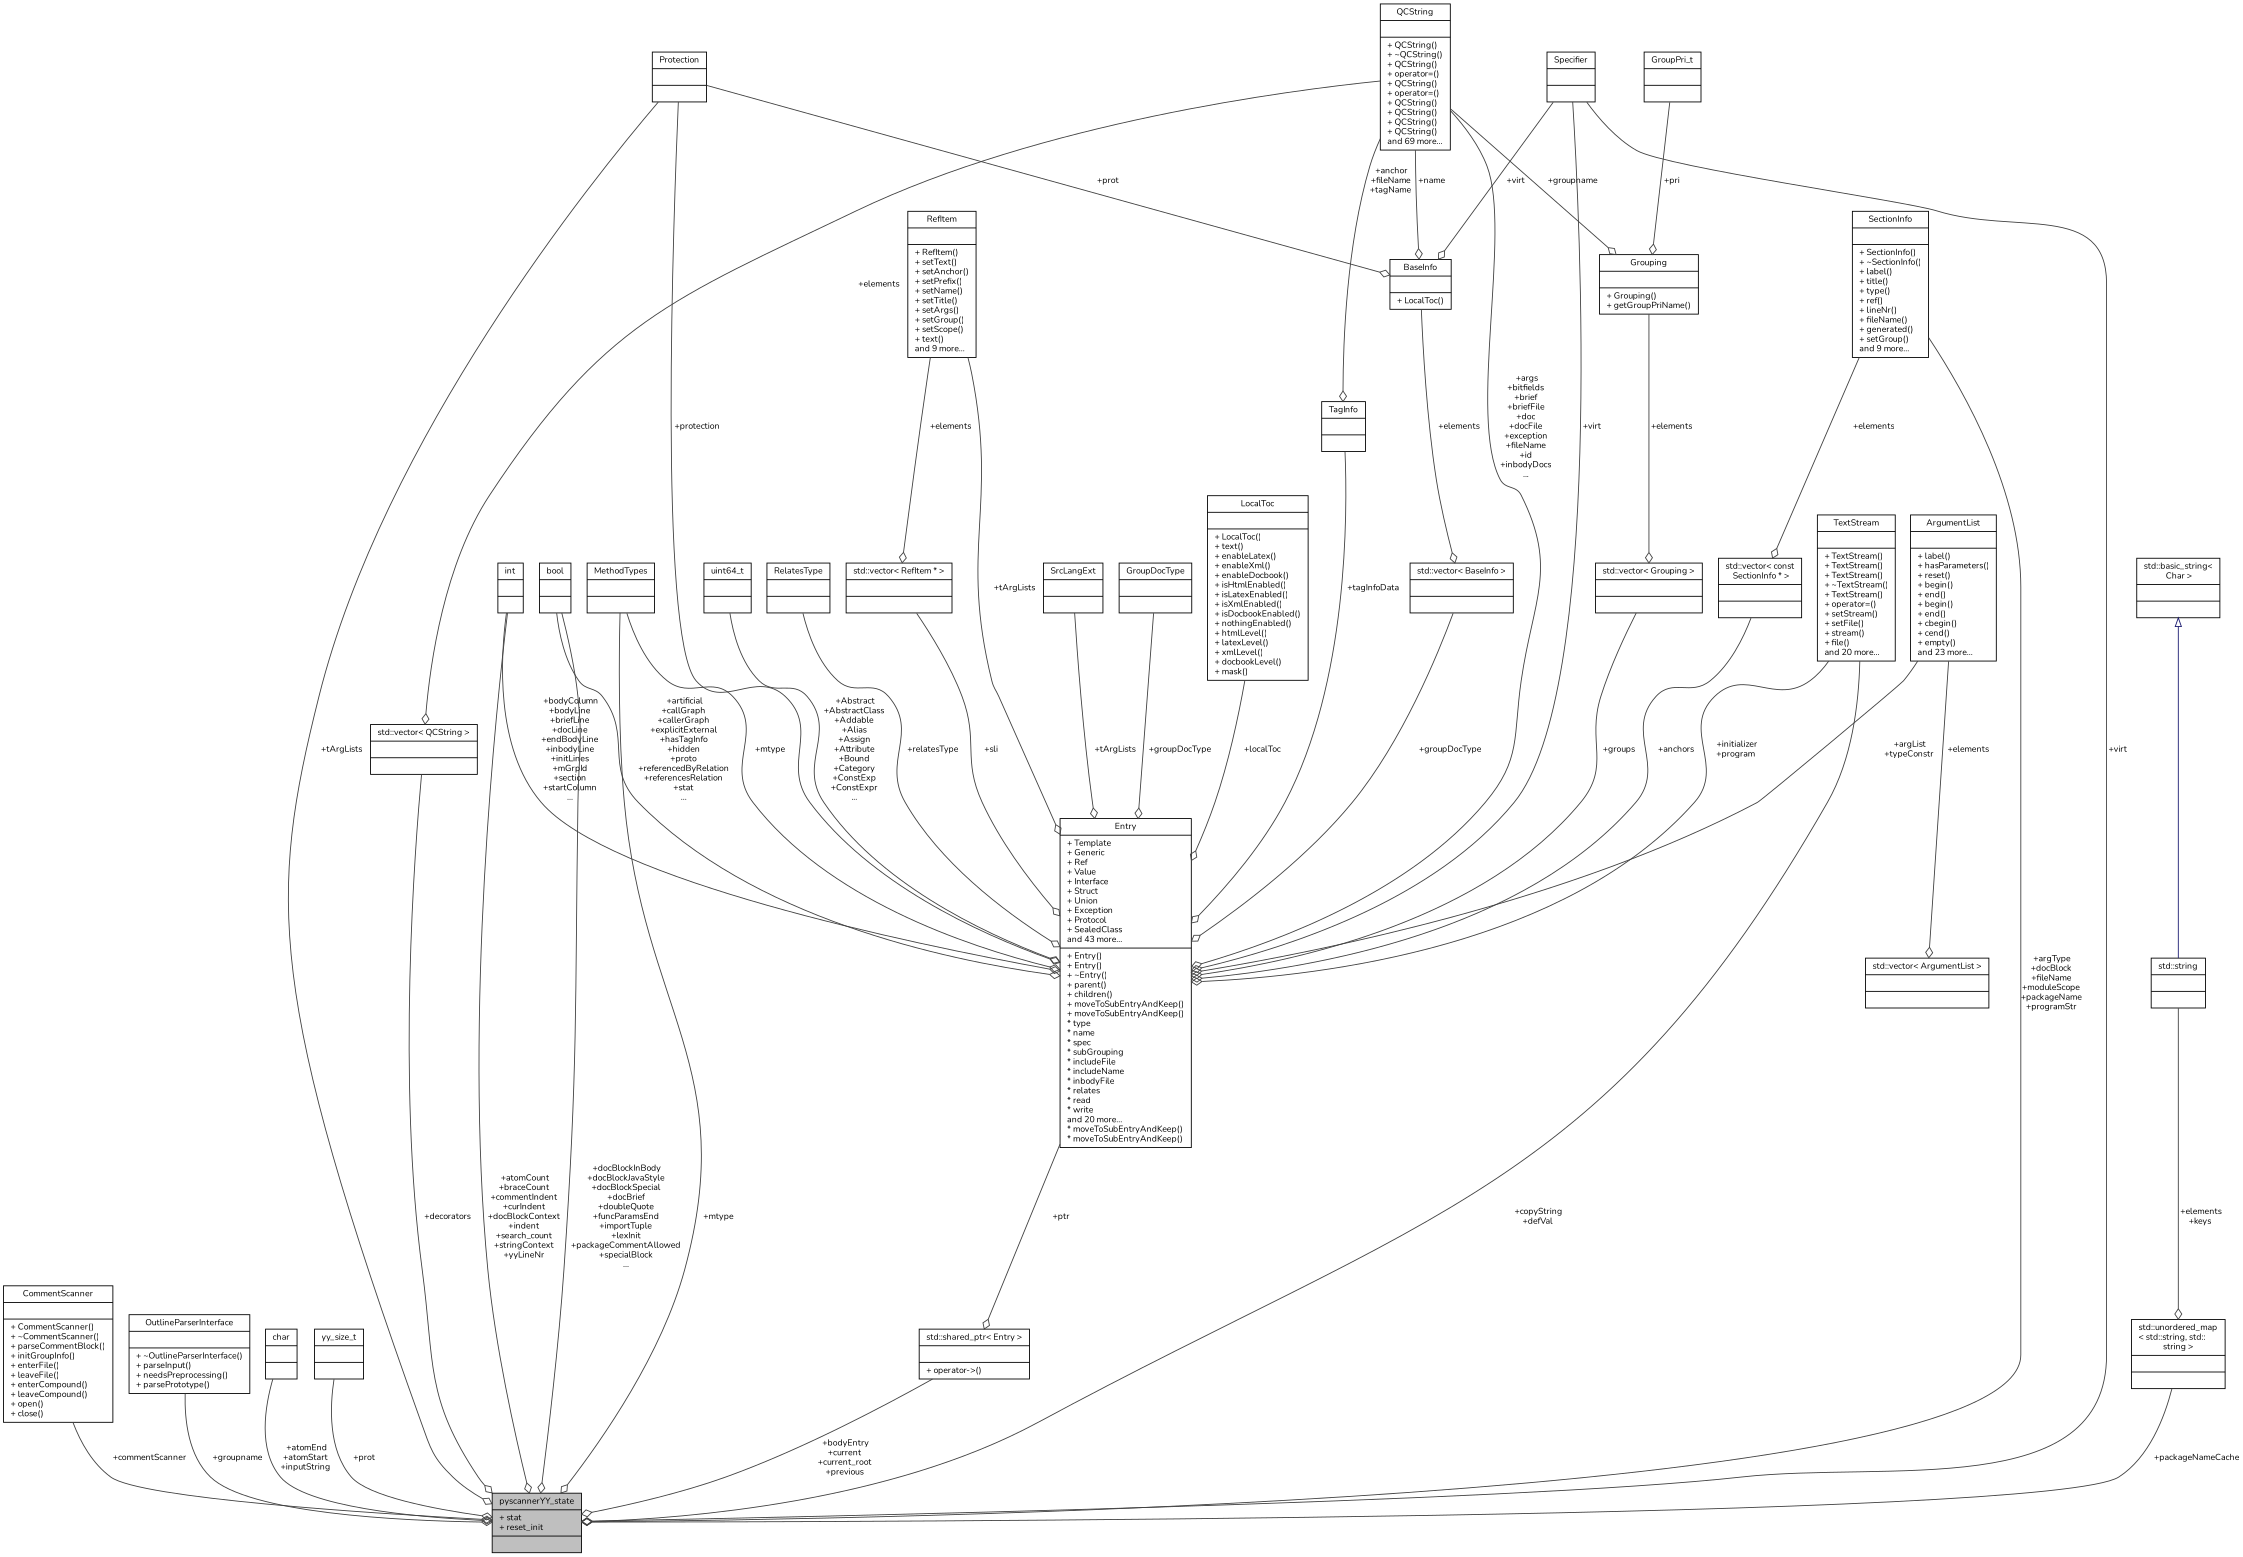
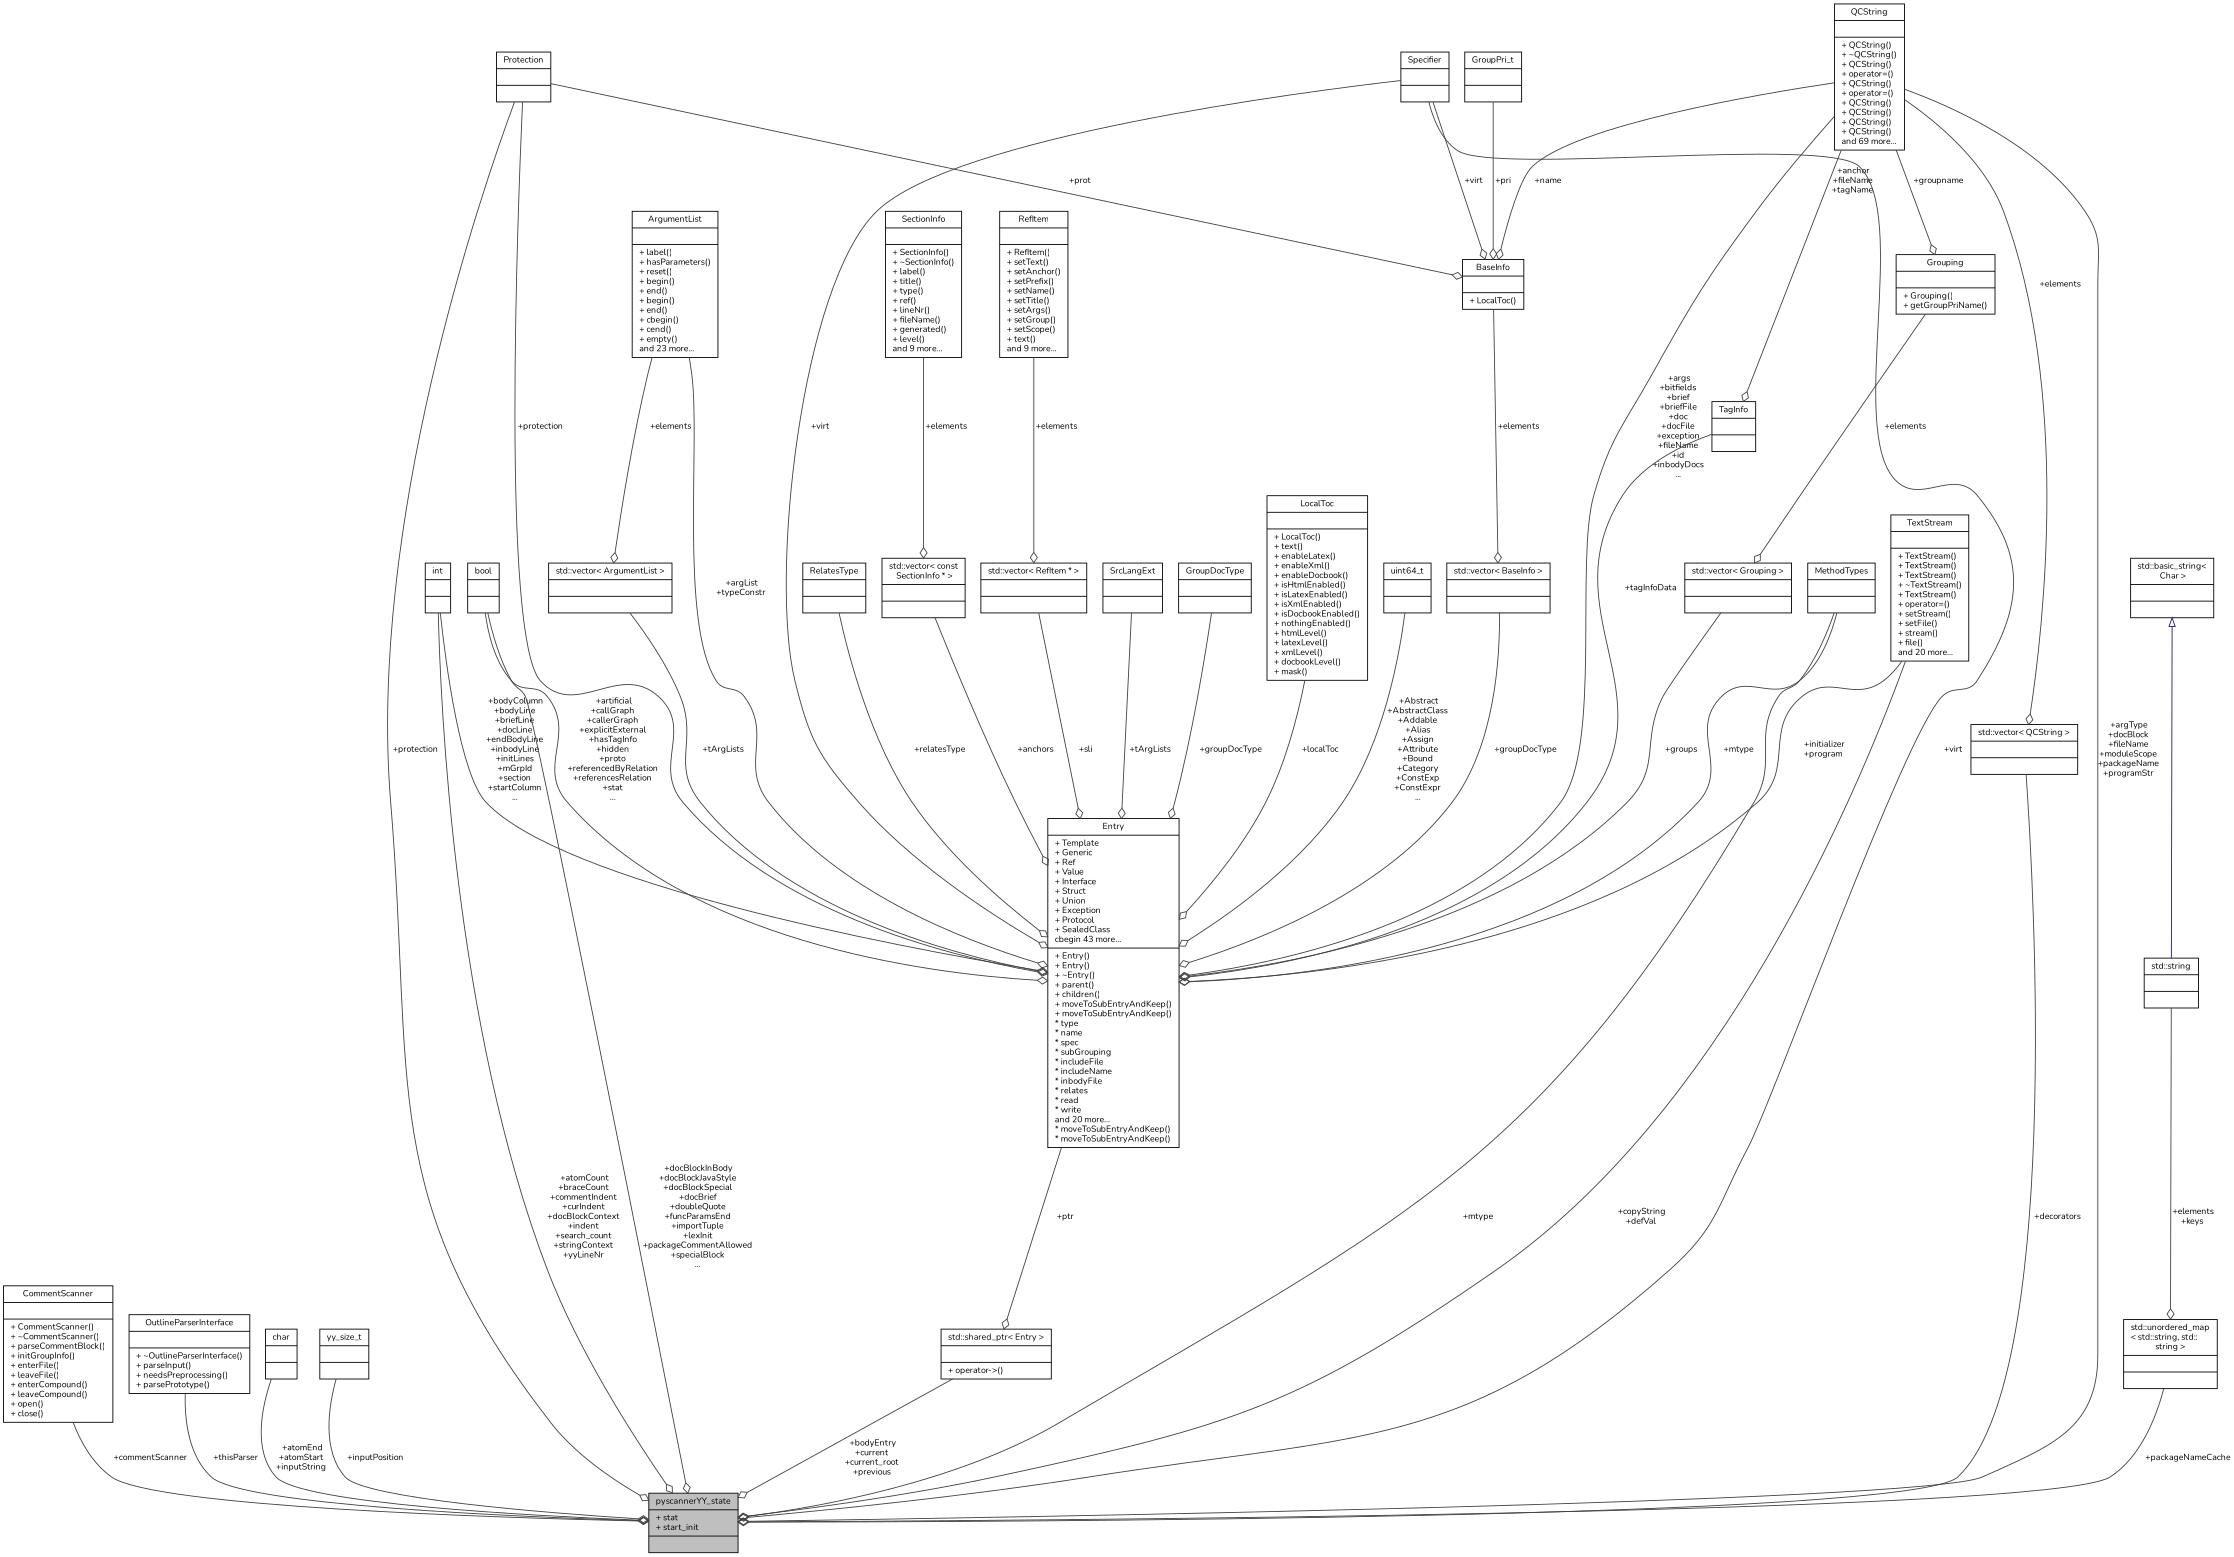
(1662, 173) -> (1493, 175)
(1884, 339) -> (909, 339)
(979, 598) -> (765, 862)
(341, 749) -> (415, 749)
(1095, 939) -> (1088, 939)
(1836, 1442) -> (2096, 1379)
(237, 1458) -> (235, 1458)
(364, 1458) -> (374, 1458)
(522, 1527) -> (677, 1527)
